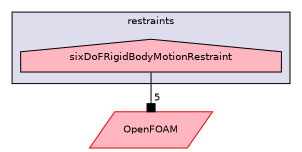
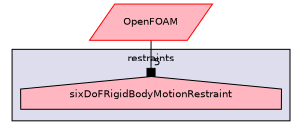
(151, 90) -> (151, 55)
